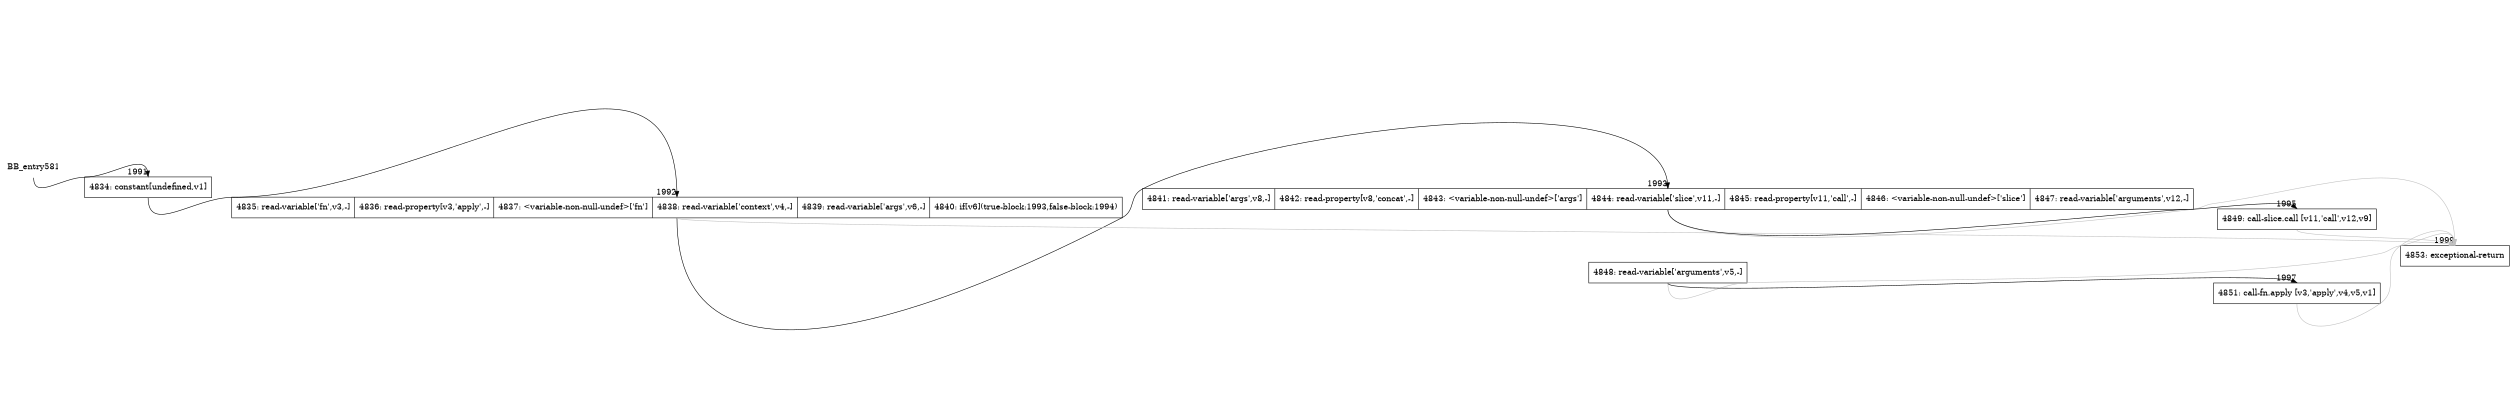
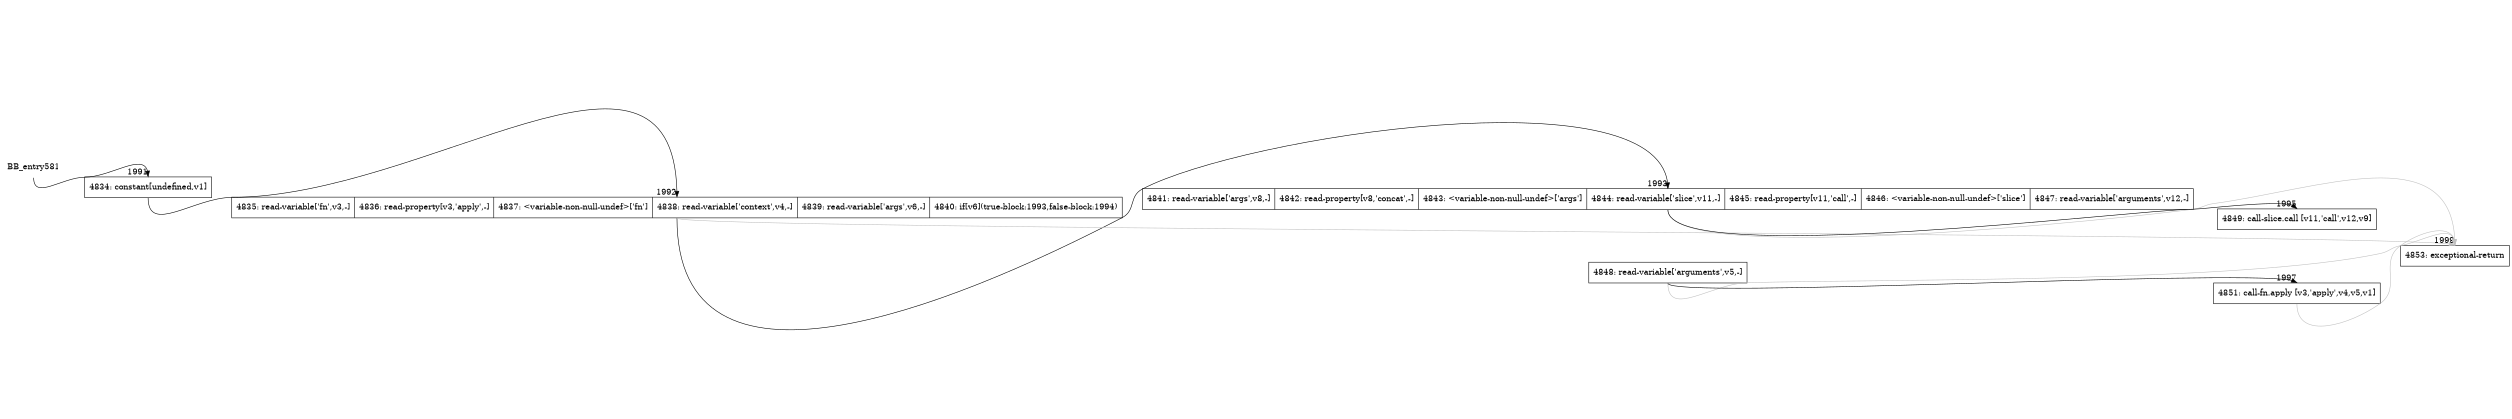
(2373, 237) -> none
